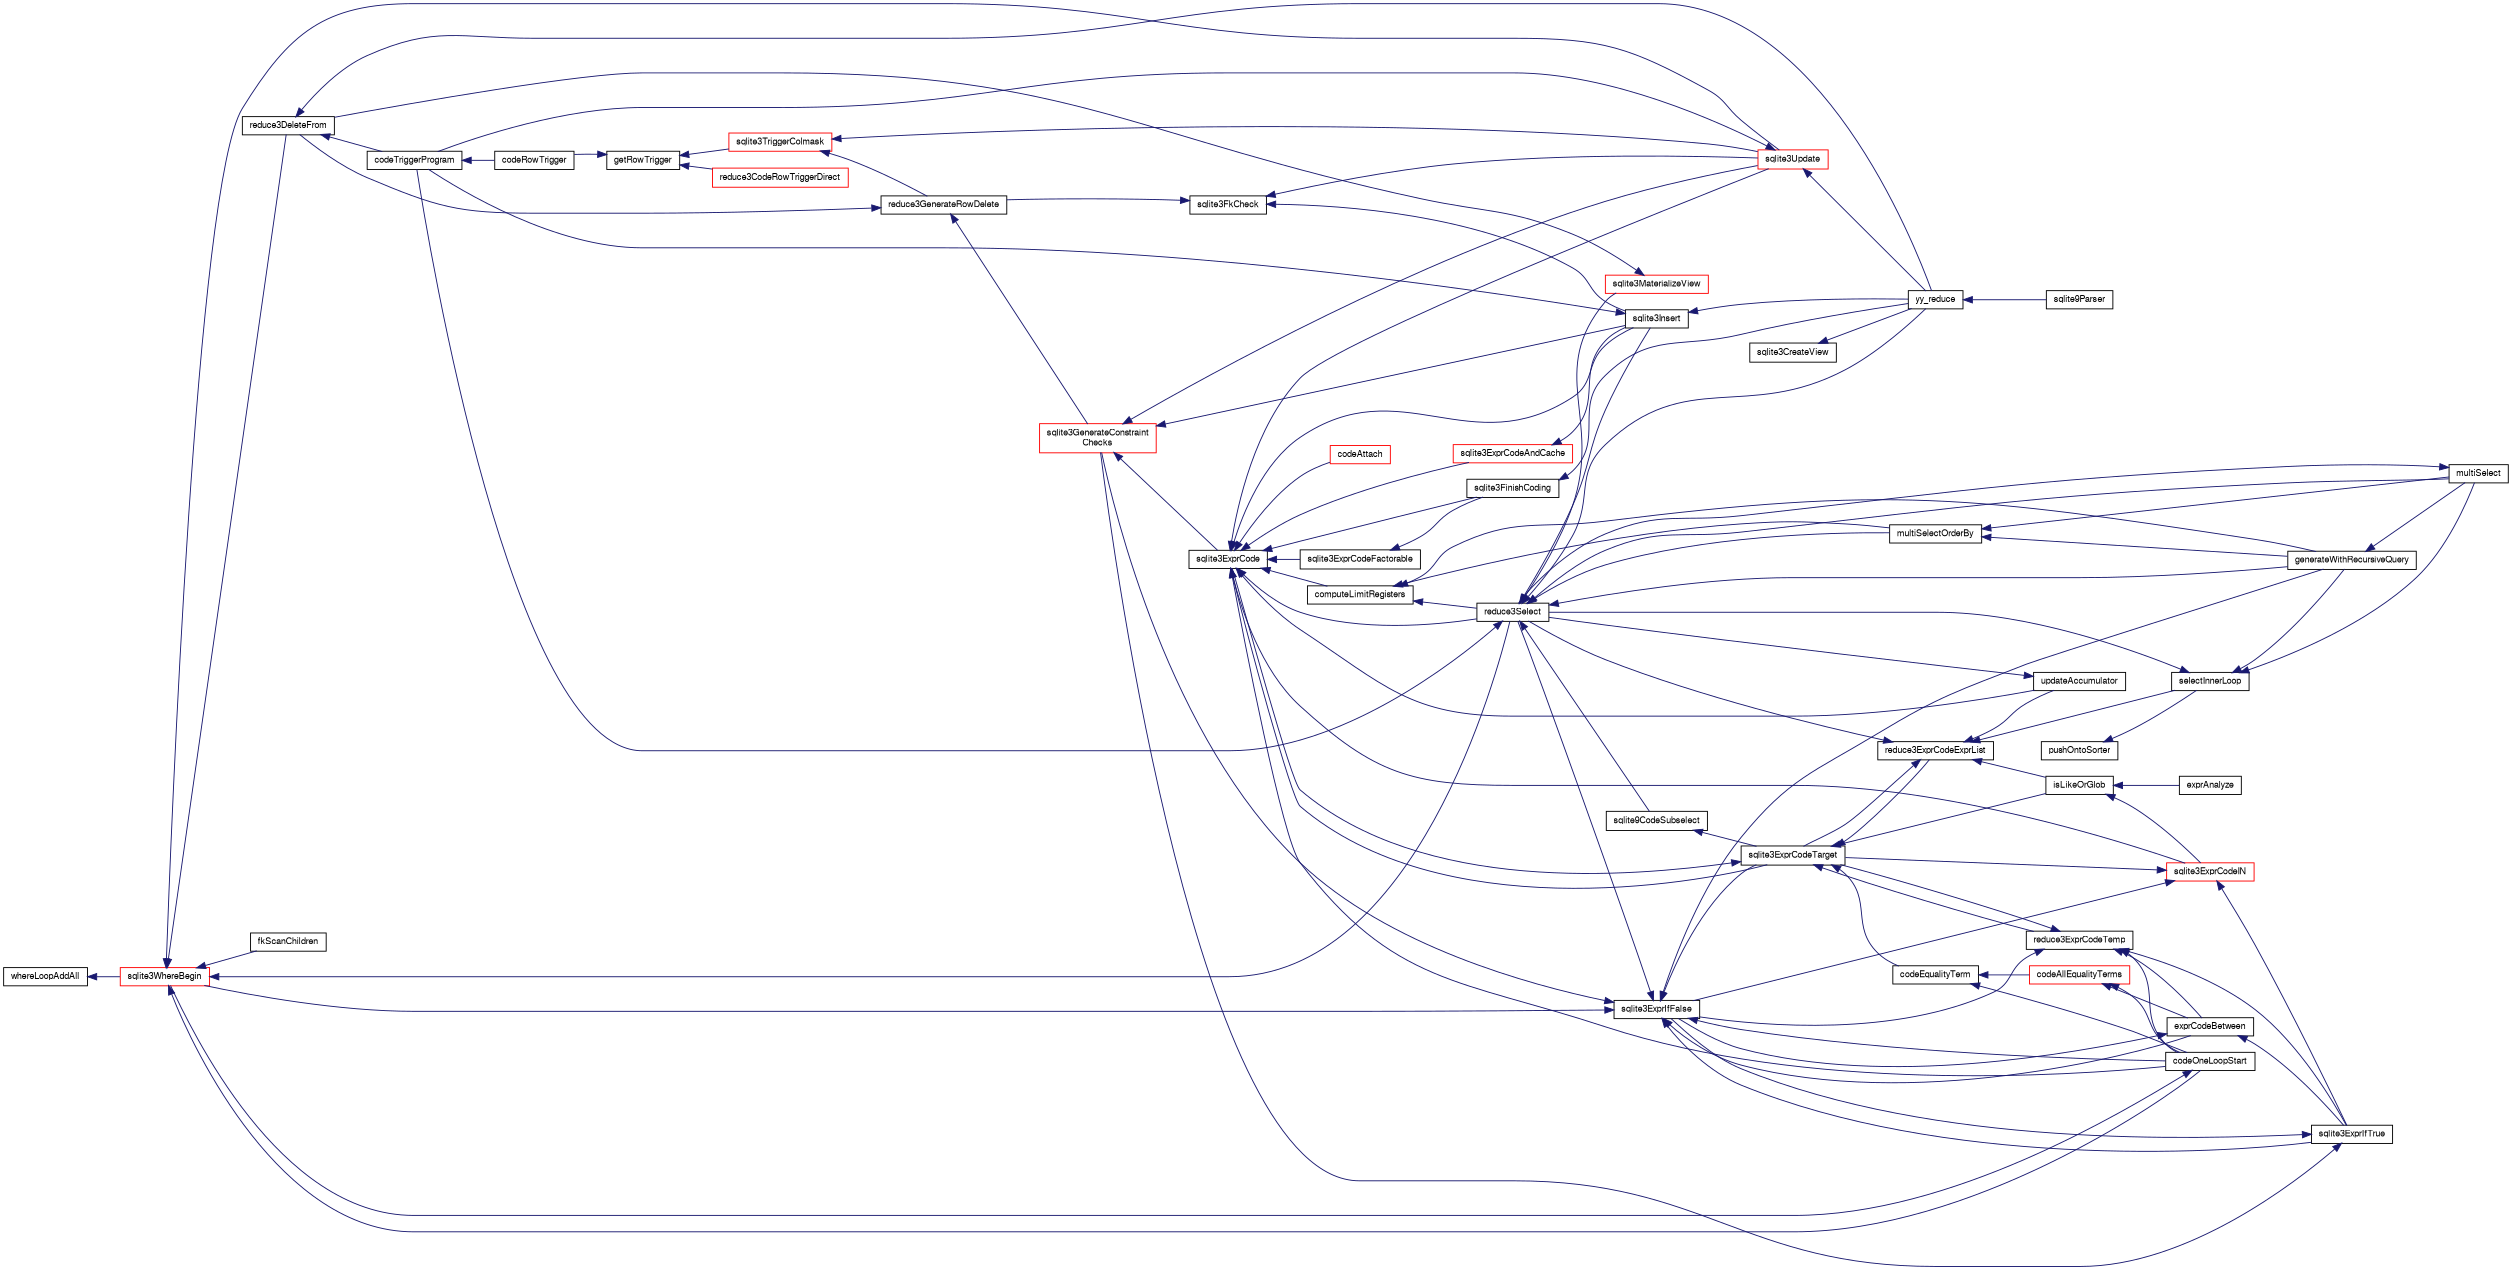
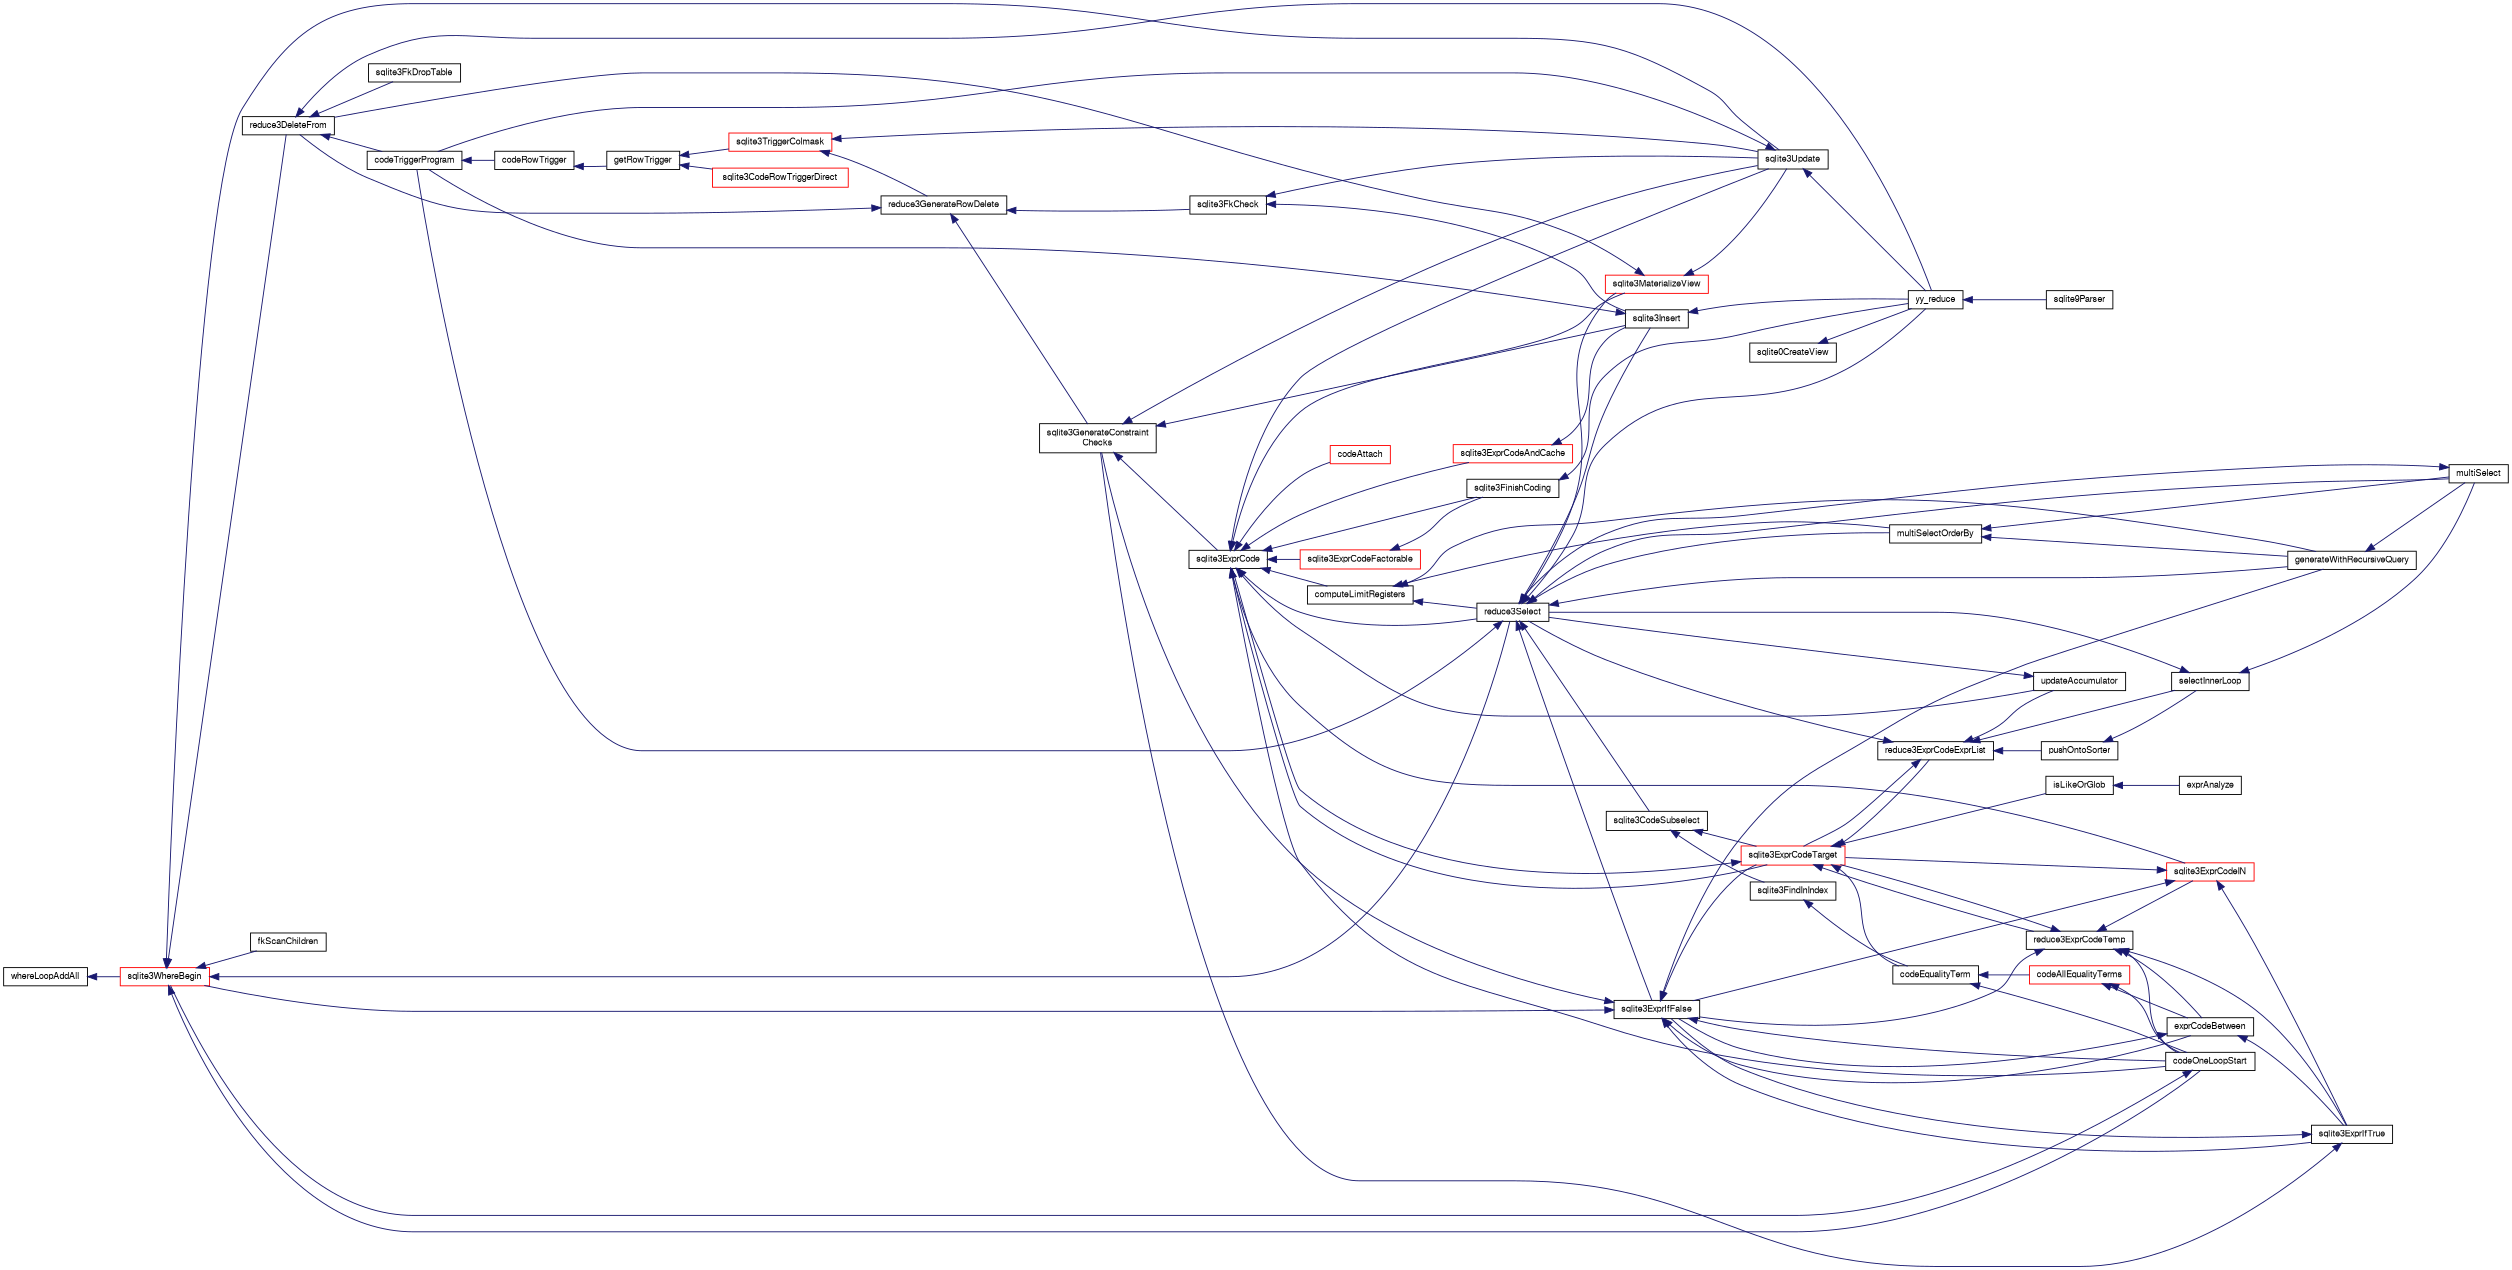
none -> (415, 73)
(586, 154) -> (595, 166)
(1793, 159) -> (1793, 159)
(780, 178) -> (780, 178)
(1094, 199) -> (1103, 211)
none -> (1746, 226)
(1793, 353) -> (1793, 353)
(1421, 415) -> (1334, 393)
(1098, 438) -> (1098, 438)
(1360, 559) -> (1360, 559)
(2297, 623) -> none
(2014, 770) -> (2022, 751)
(1585, 806) -> (1584, 816)
(1657, 821) -> (1657, 821)
(2160, 827) -> (2149, 904)
(1793, 856) -> (1793, 856)
none -> (1793, 891)
